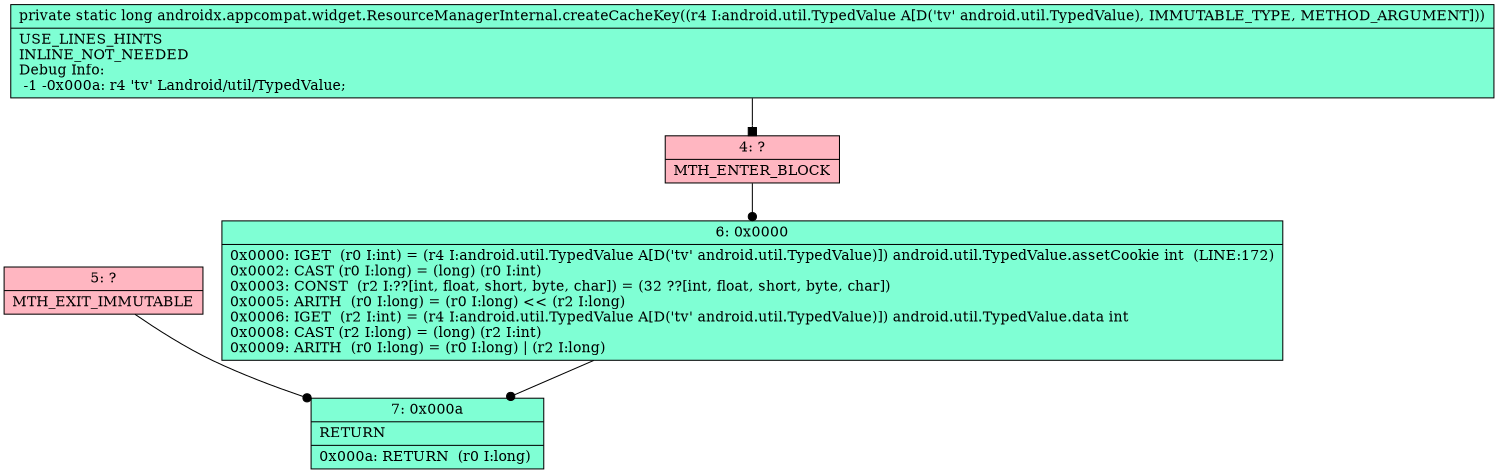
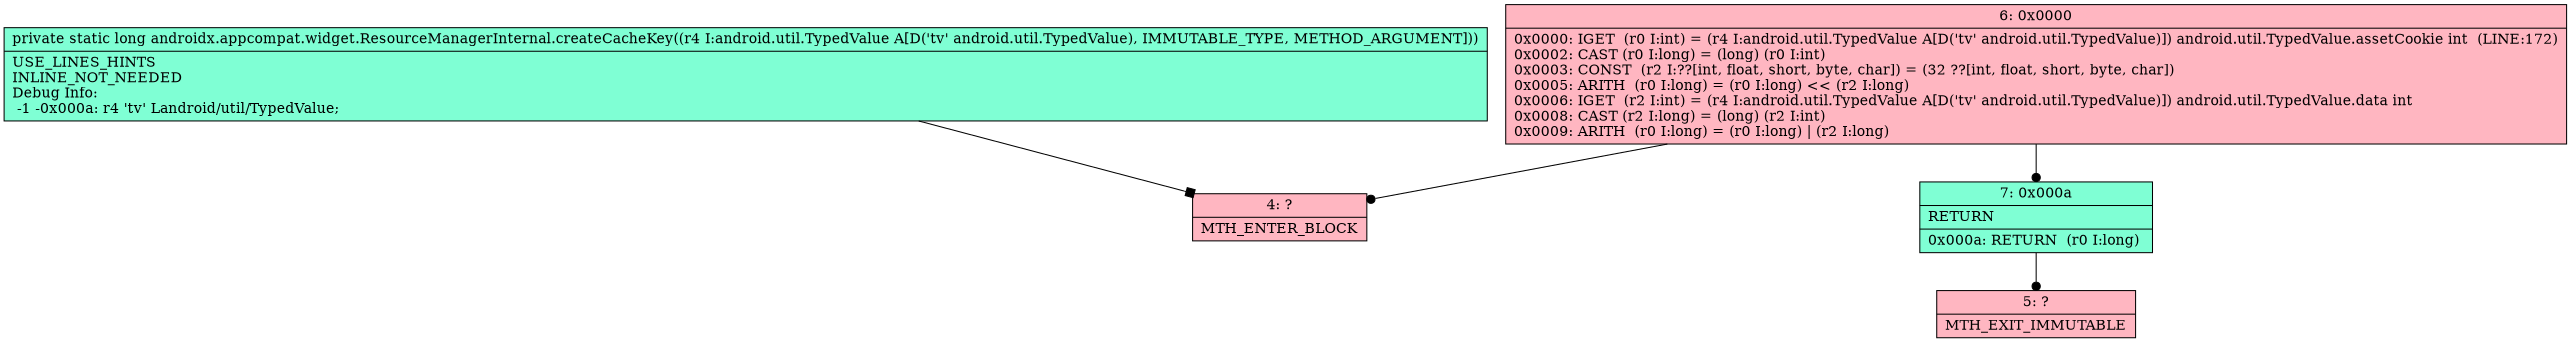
(752, 198) -> (1521, 171)
(752, 291) -> (2036, 74)
(216, 362) -> (2036, 267)
